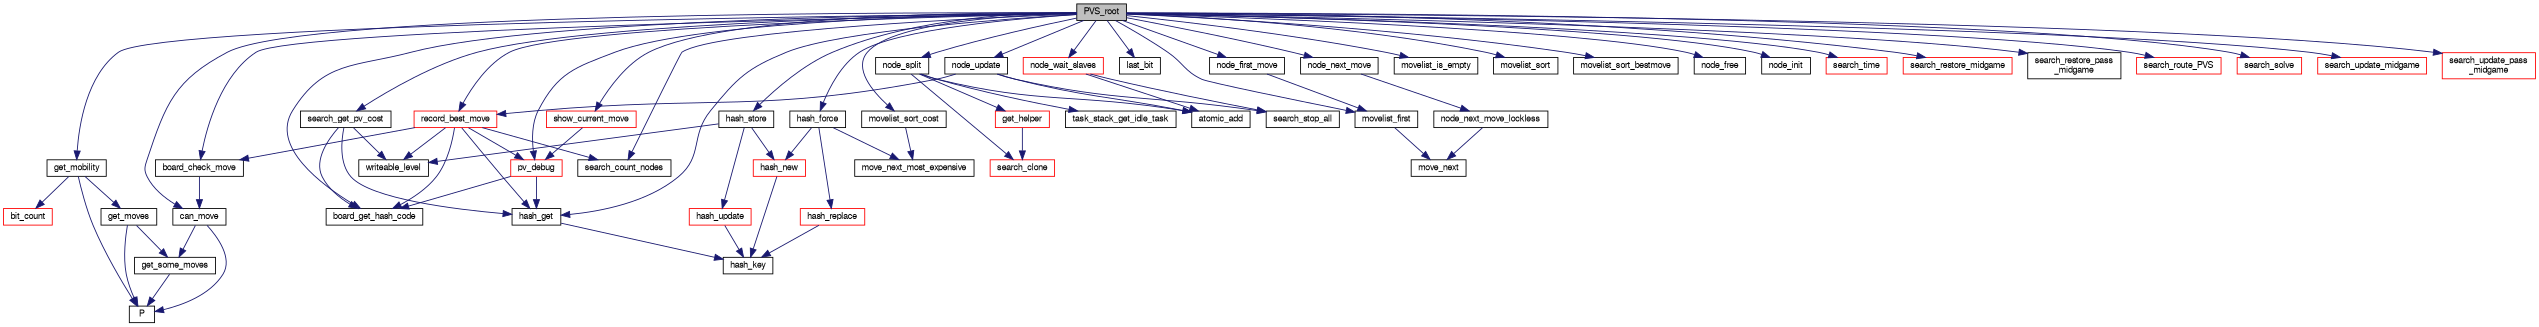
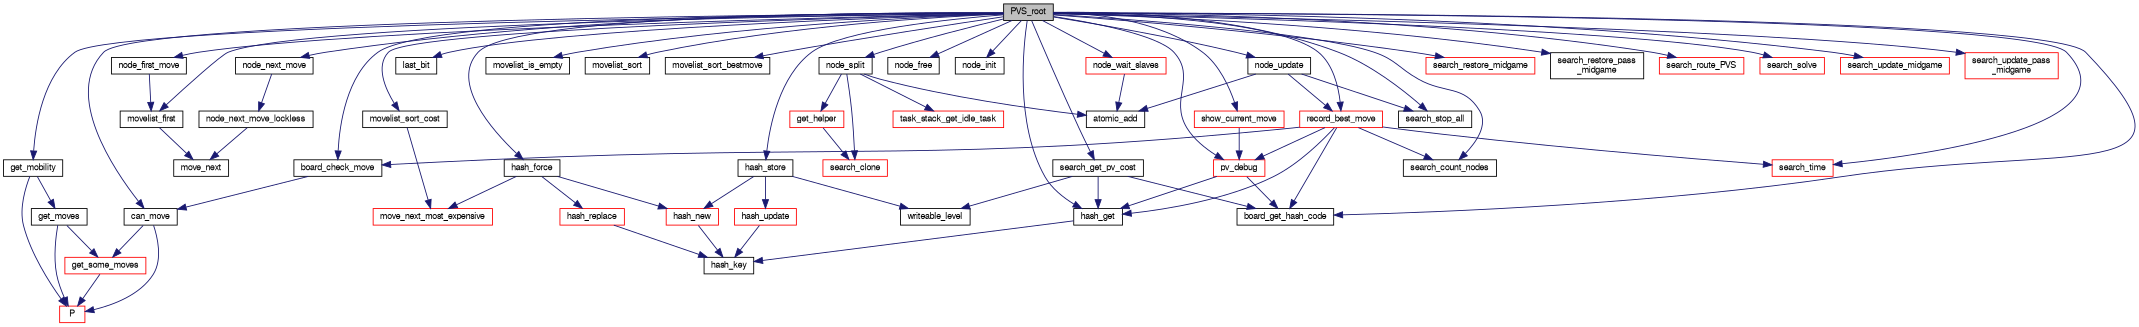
(1173, 93) -> (1321, 47)
(1121, 119) -> (948, 119)
(428, 141) -> (1573, 148)
(914, 168) -> (433, 217)
(28, 217) -> none
(175, 266) -> (105, 266)
(142, 314) -> (72, 314)
